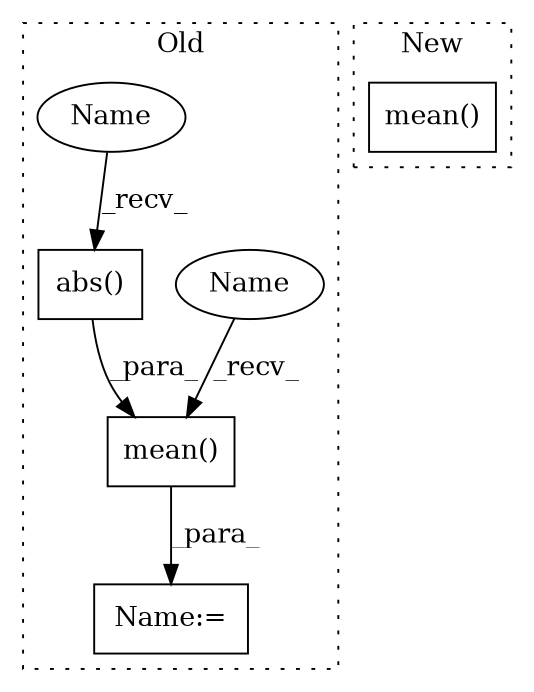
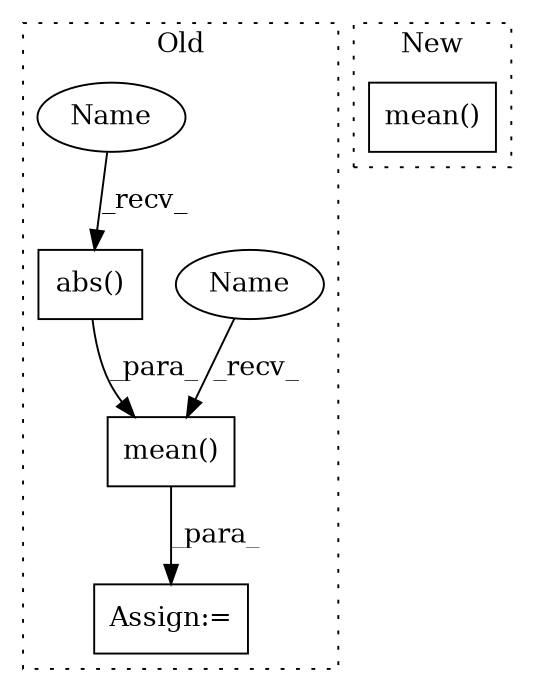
(171, 619) -> (171, 619)
